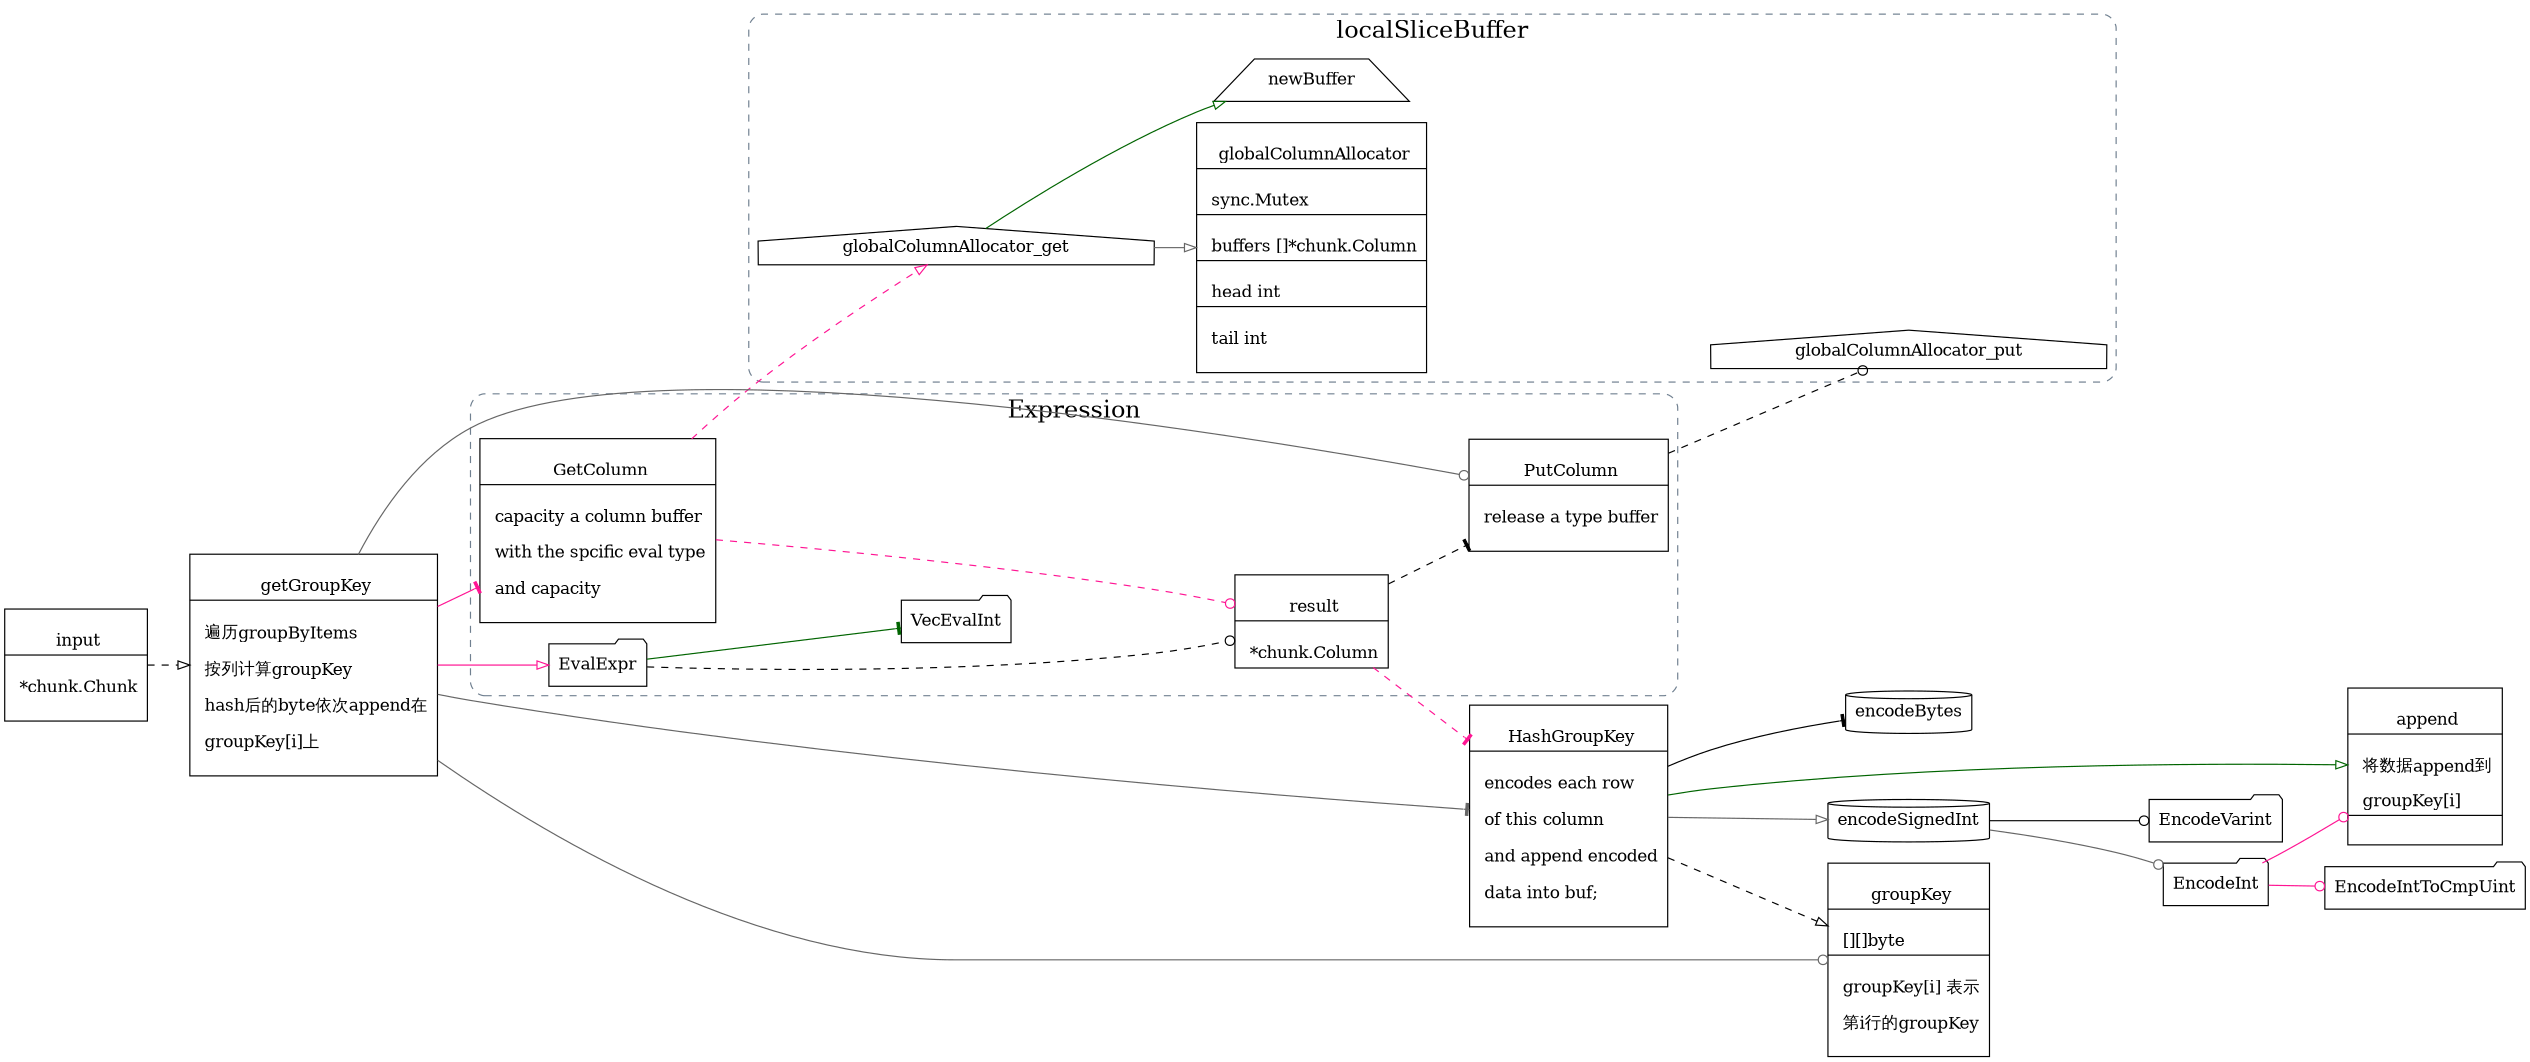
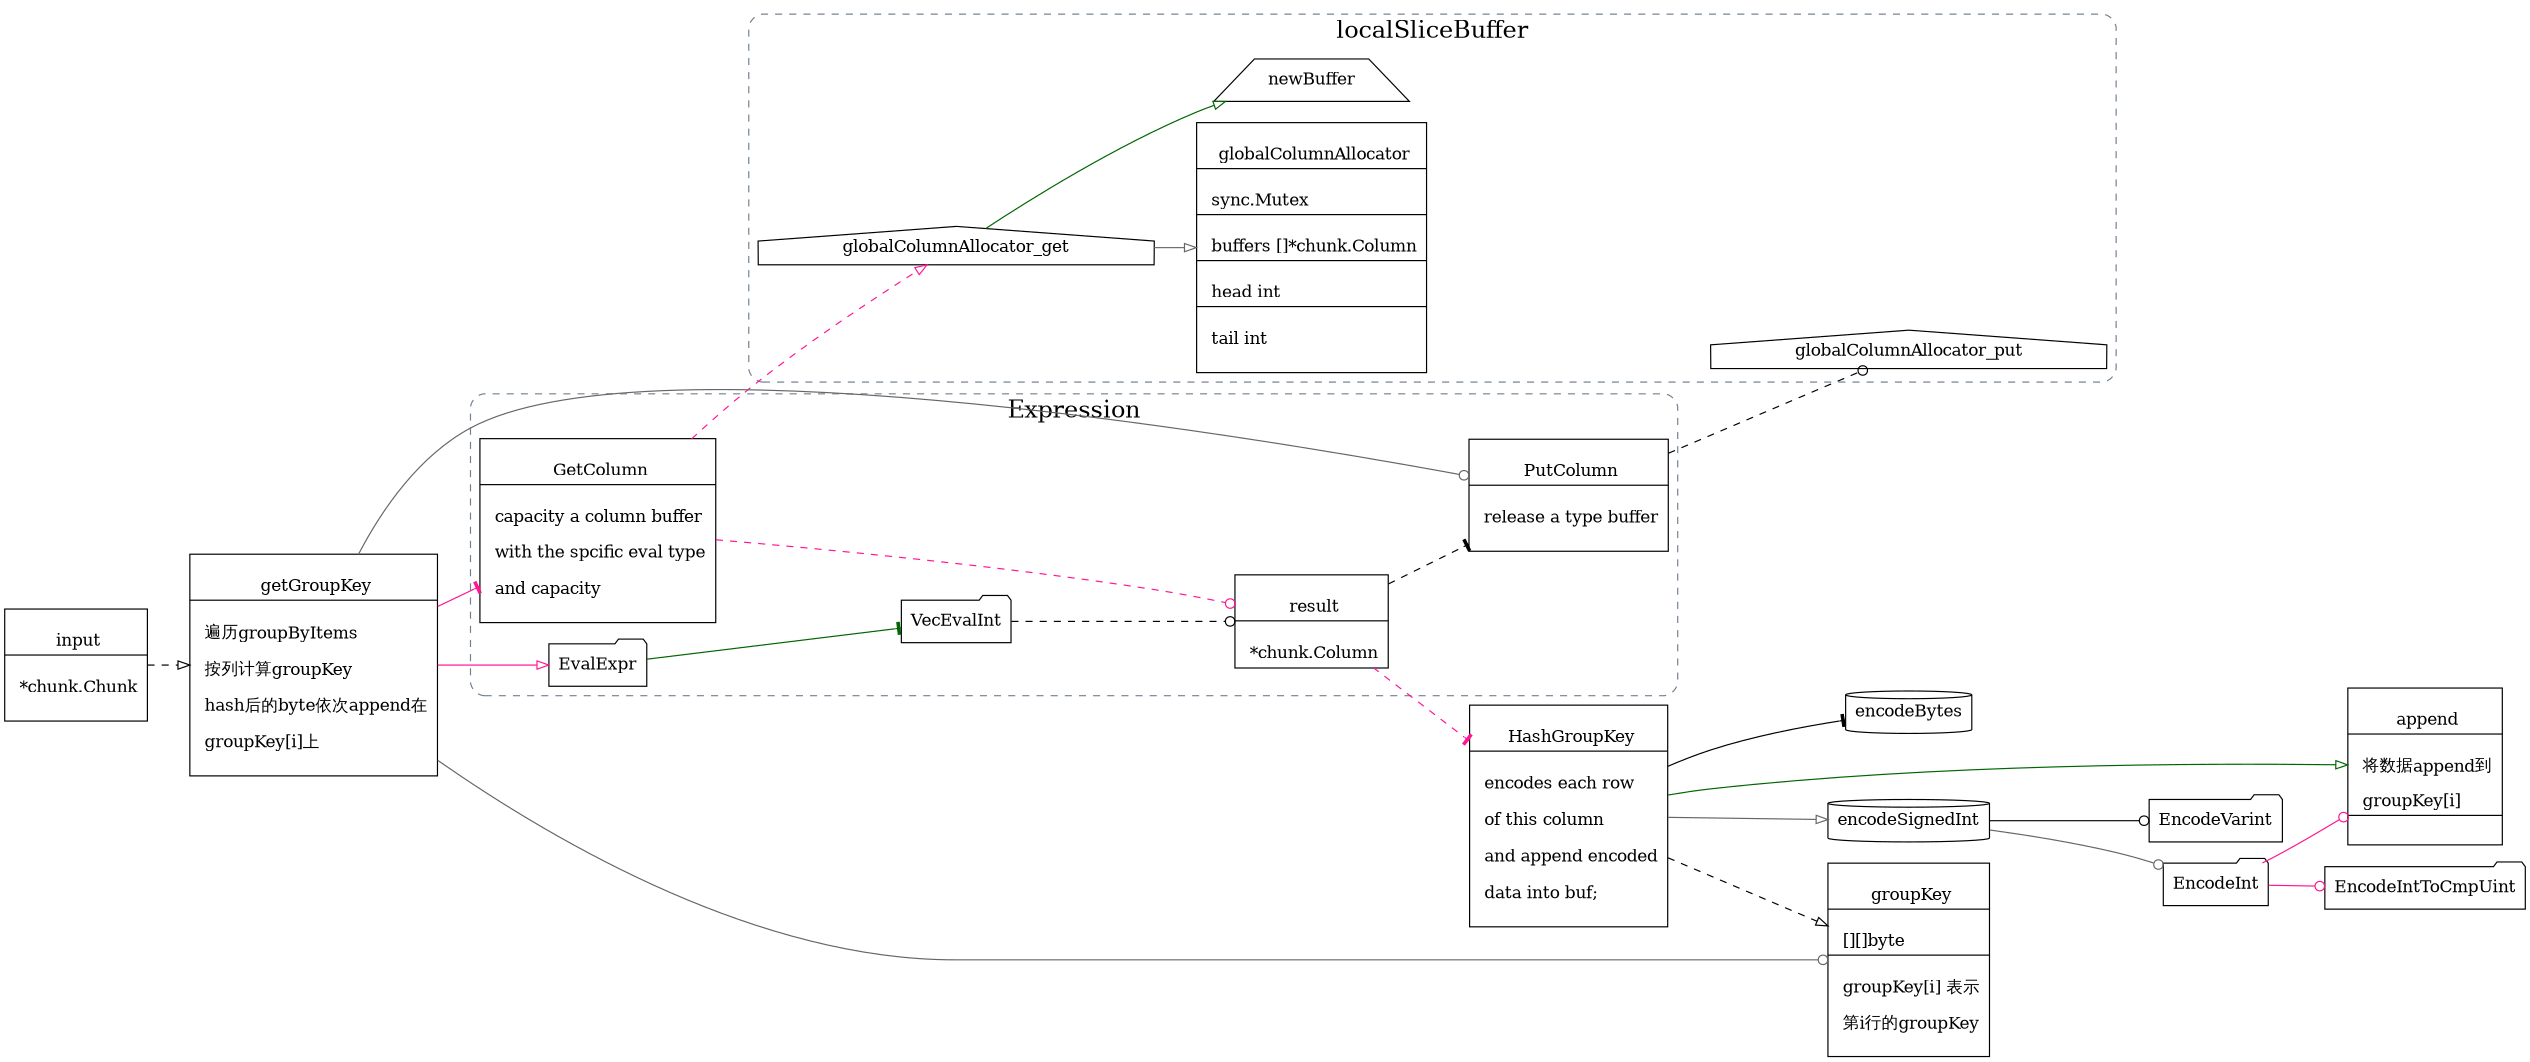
(937, 668) -> (1118, 621)
(949, 764) -> none
